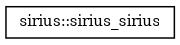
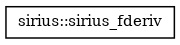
(90, 22) -> (90, 22)
